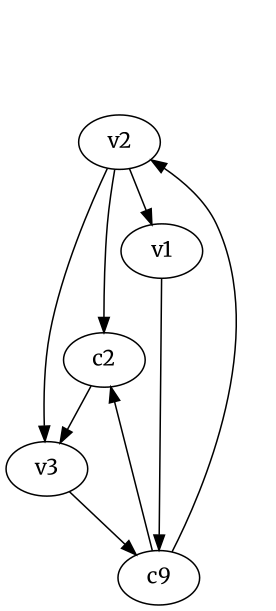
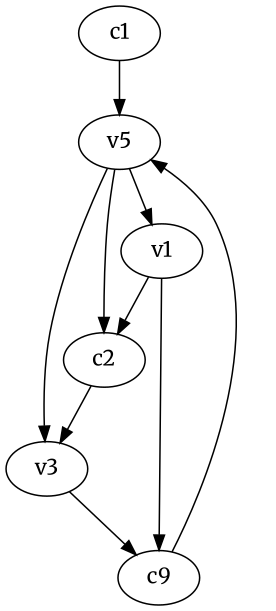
none -> (119, 33)
(119, 142) -> (119, 142)
(133, 476) -> (137, 299)
